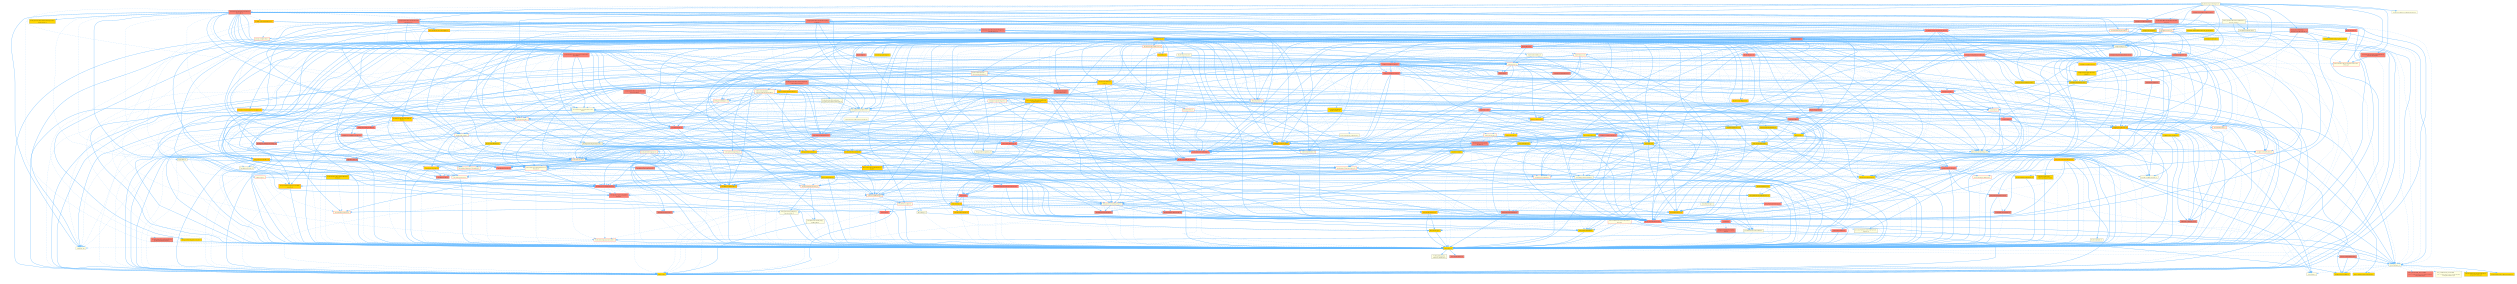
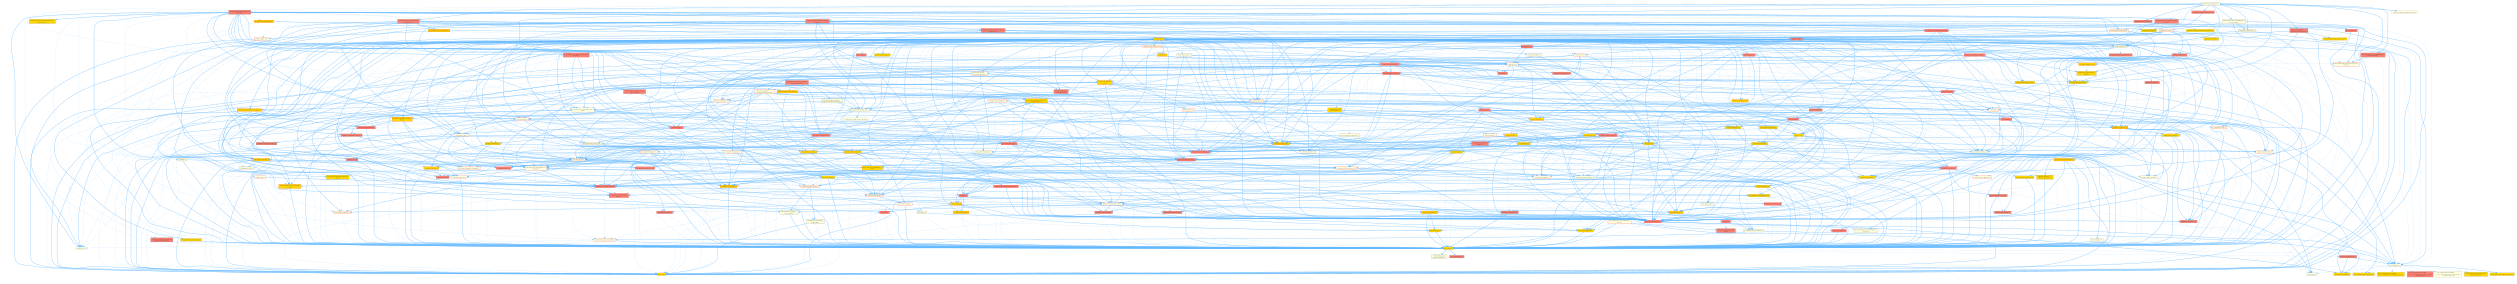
none -> (2391, 274)
